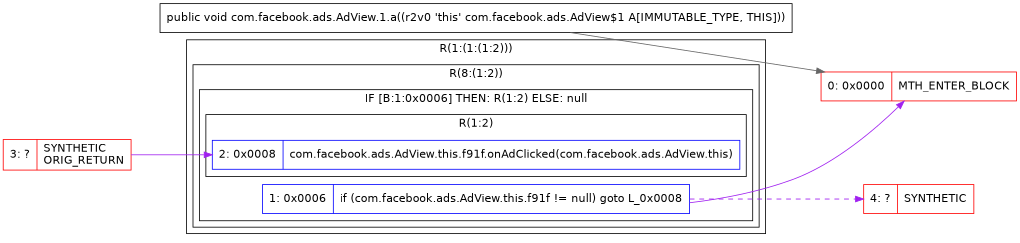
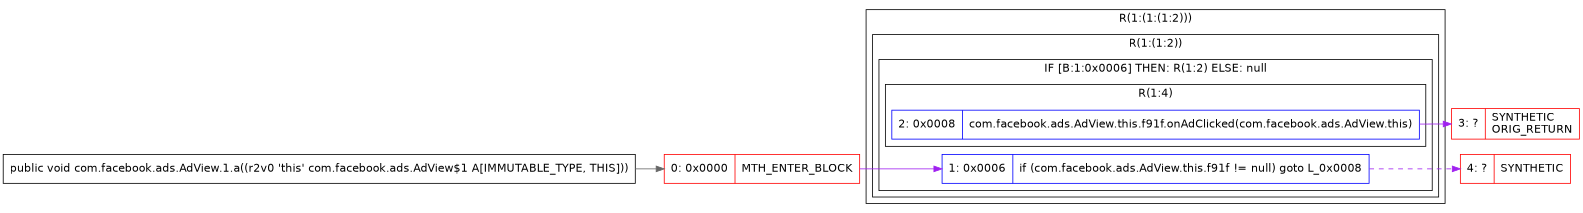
(476, 74) -> (1156, 44)
(476, 124) -> (1156, 94)
(168, 155) -> (1431, 124)
(803, 175) -> (897, 169)
